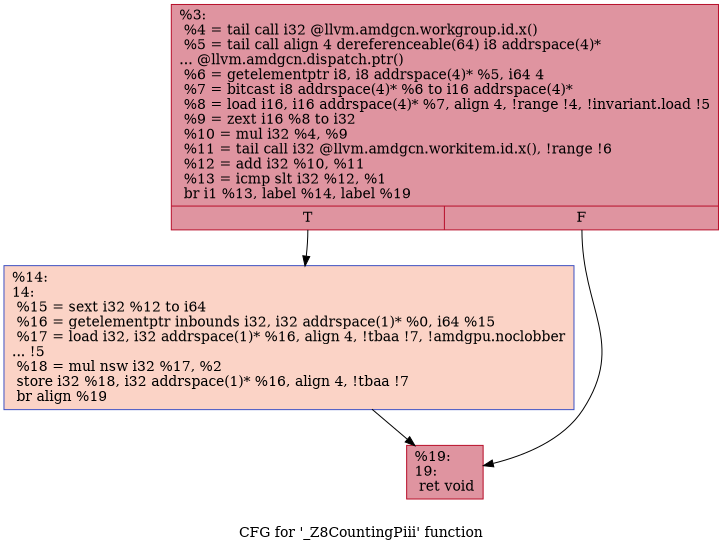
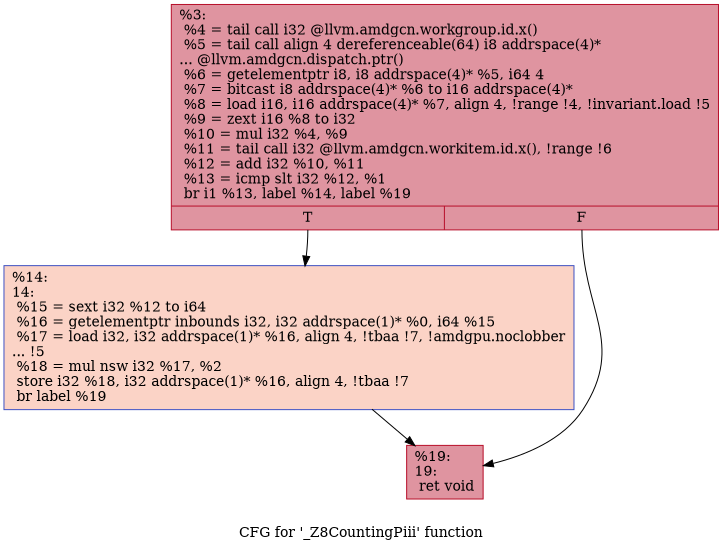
(60, 397) -> (60, 397)
